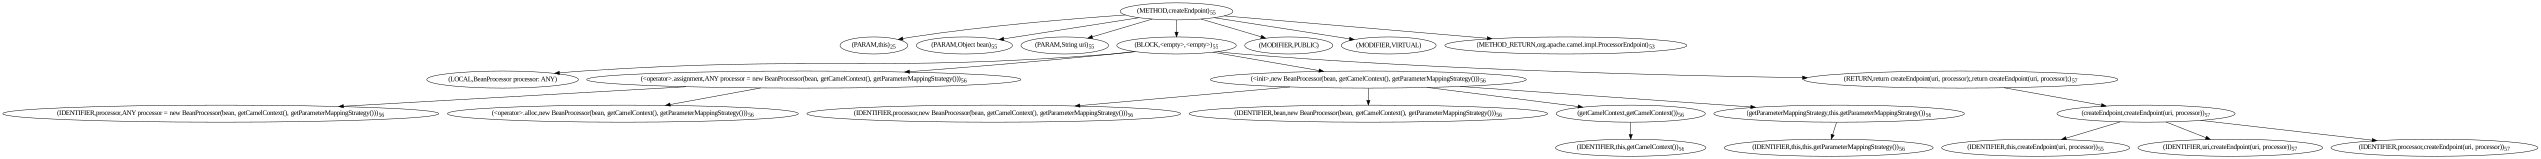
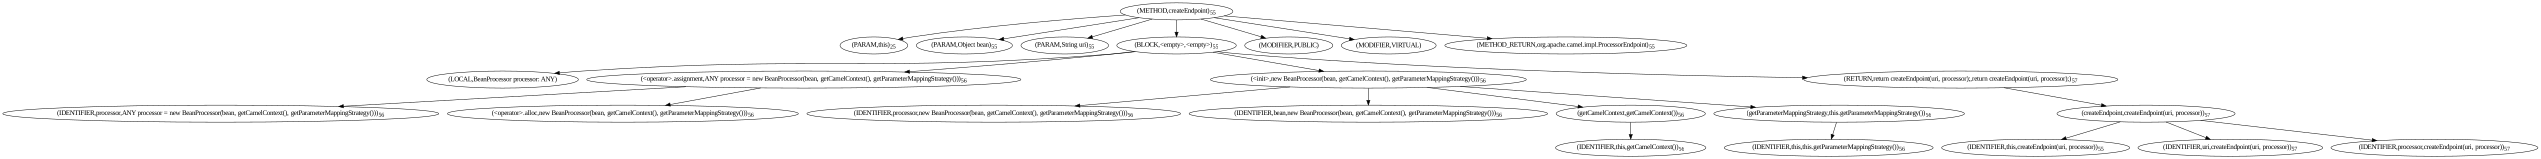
(1652, 45) -> (1652, 45)
